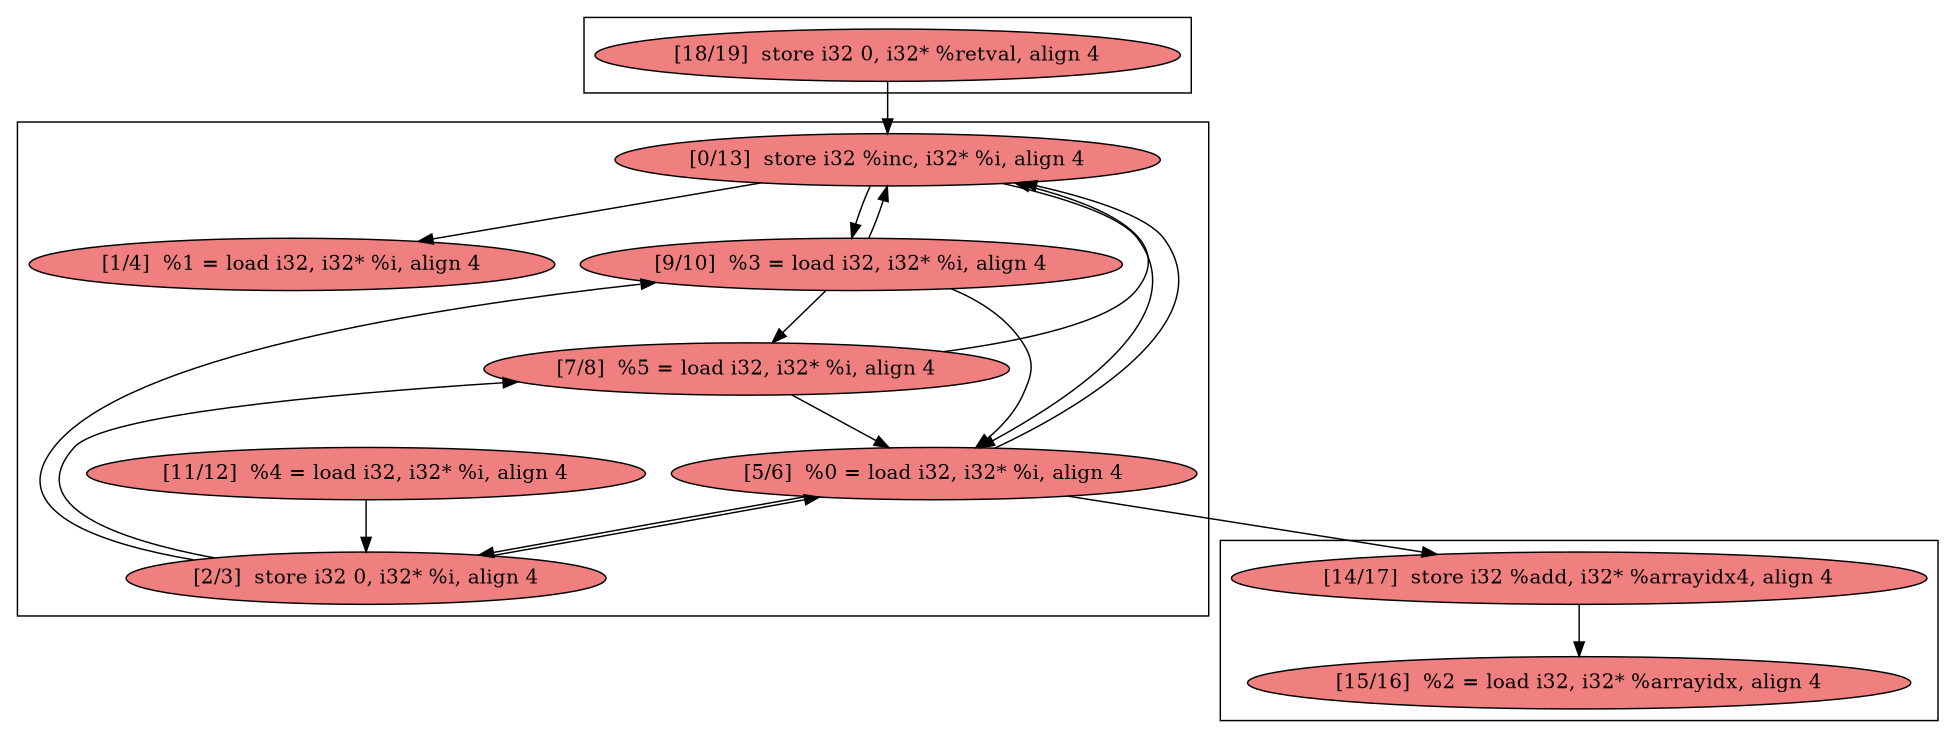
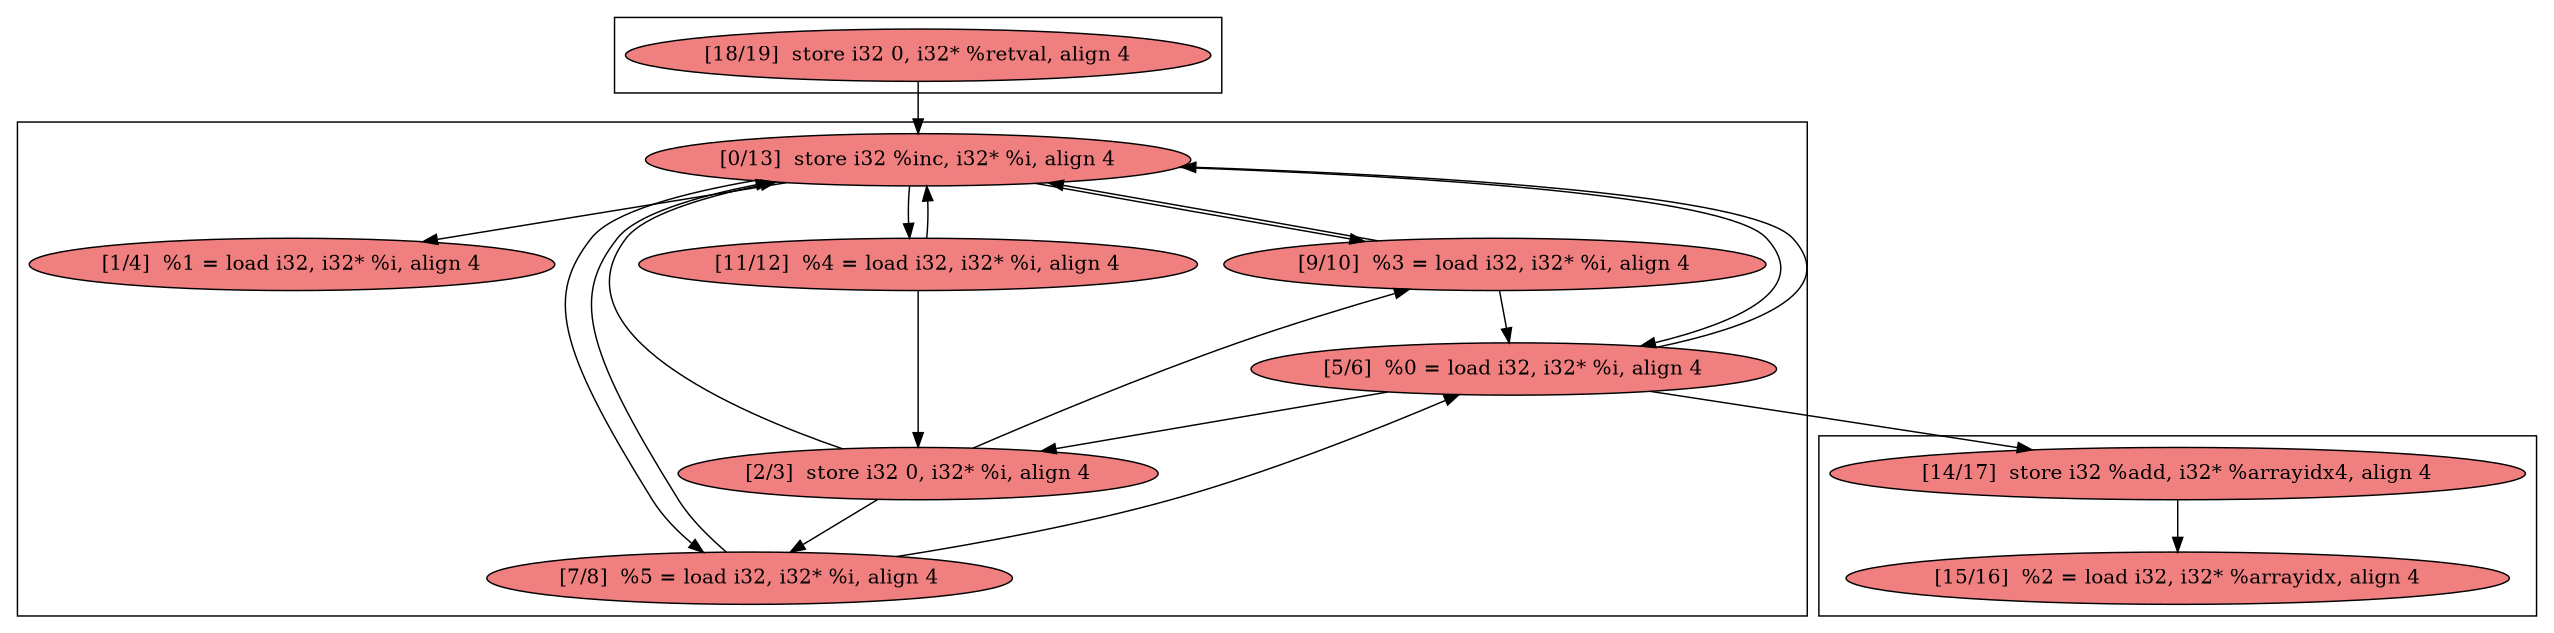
none -> (908, 205)
none -> (928, 220)
(804, 312) -> (567, 318)
(648, 528) -> (630, 330)
